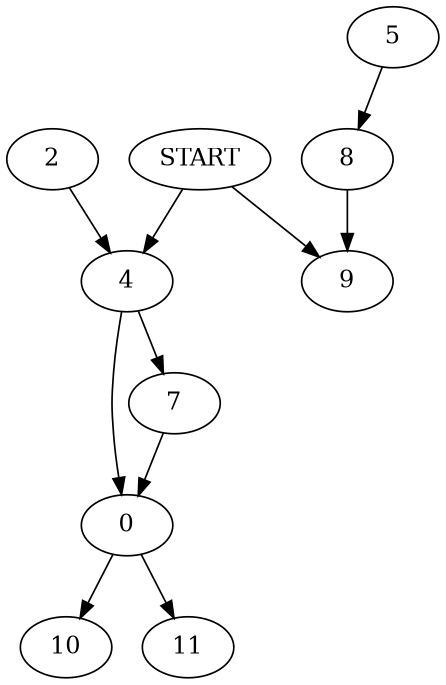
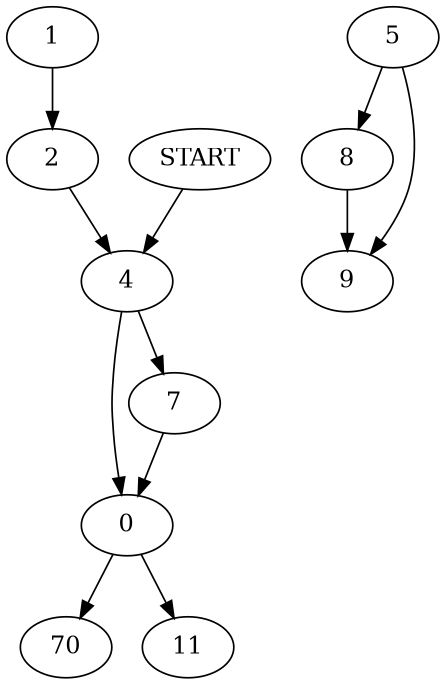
none -> (53, 37)
(269, 216) -> (414, 157)
(66, 647) -> (66, 647)
